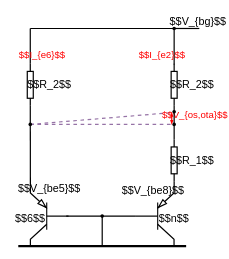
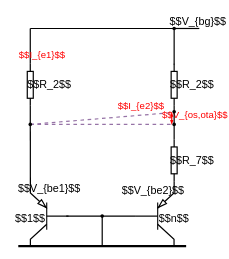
(42, 55) -> (42, 55)
(162, 55) -> (141, 106)
(192, 161) -> (192, 161)
(50, 189) -> (50, 189)
(153, 191) -> (153, 191)
(30, 219) -> (30, 219)
